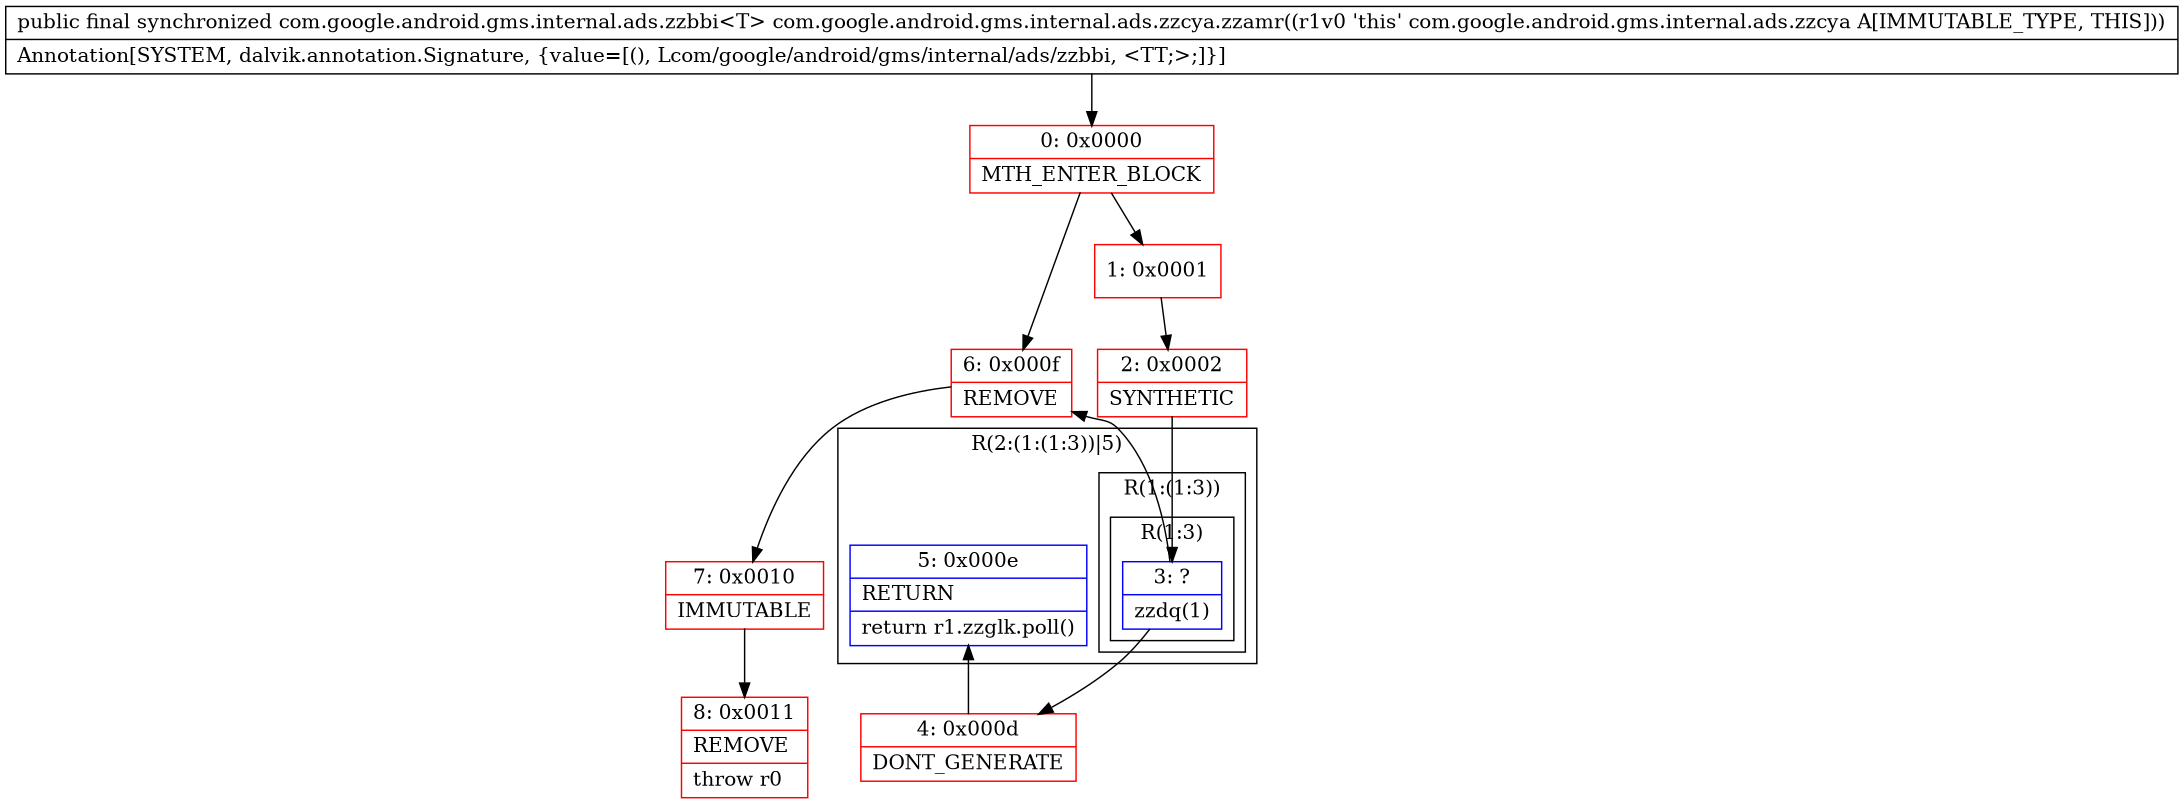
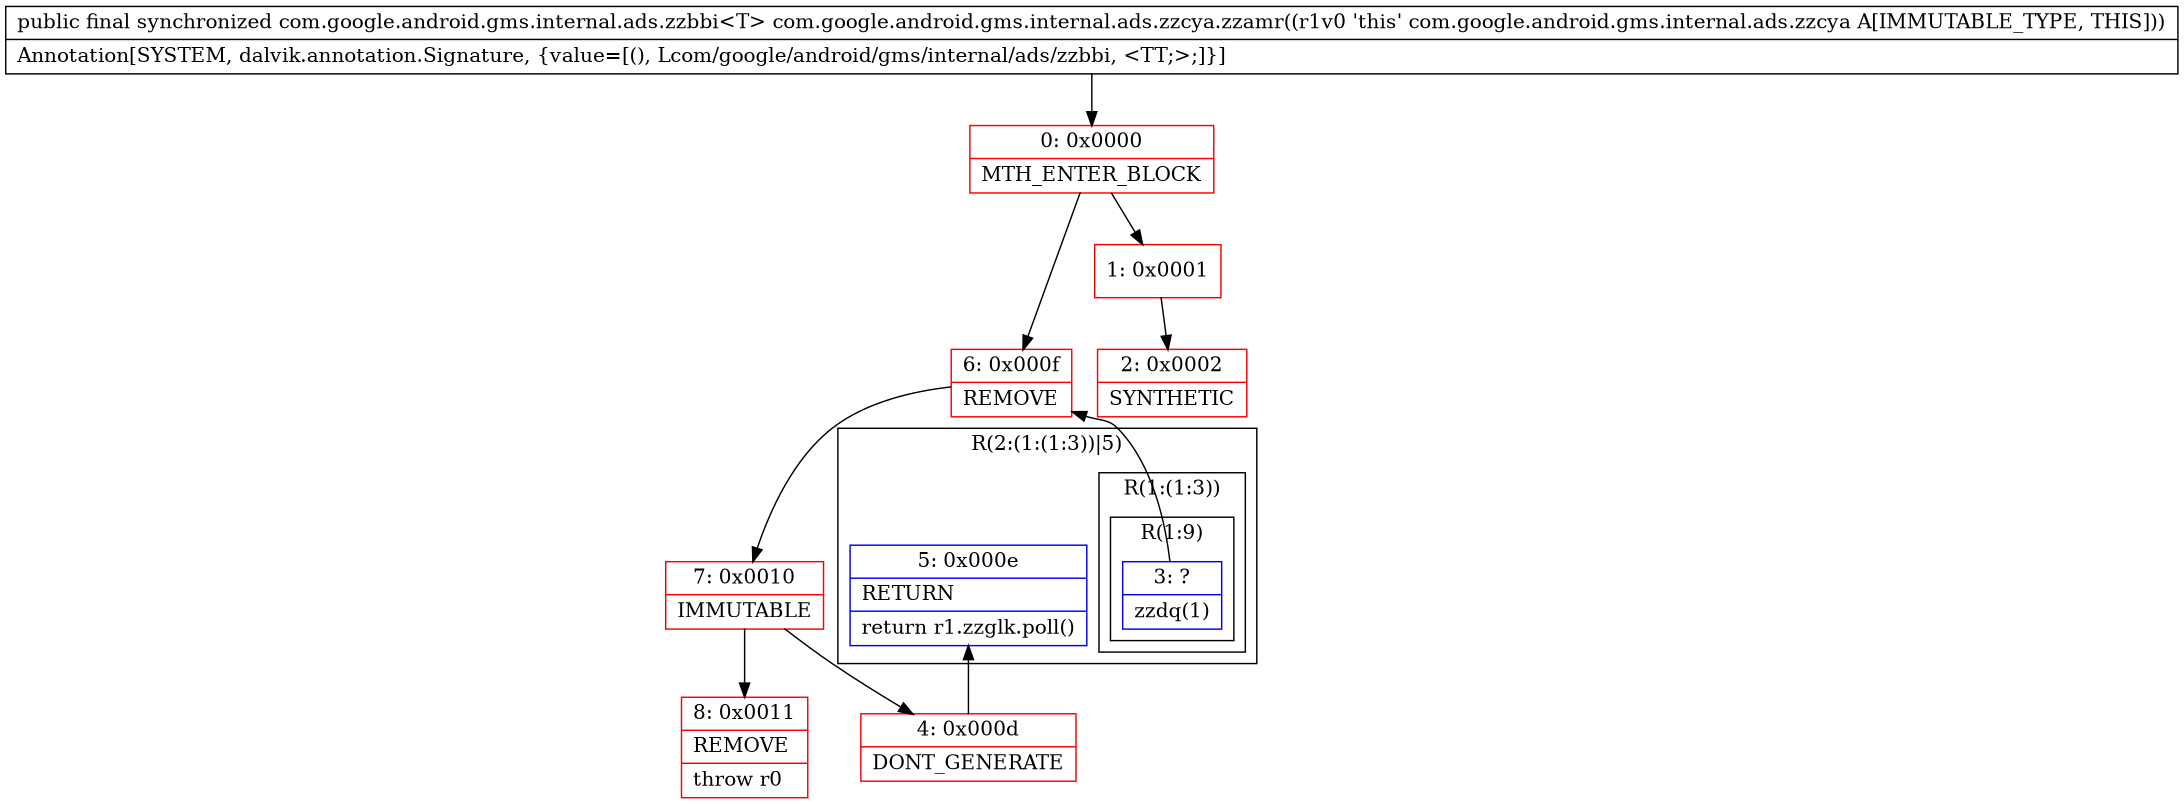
(1172, 482) -> none
(1172, 534) -> (1172, 534)
(1105, 673) -> (847, 674)
